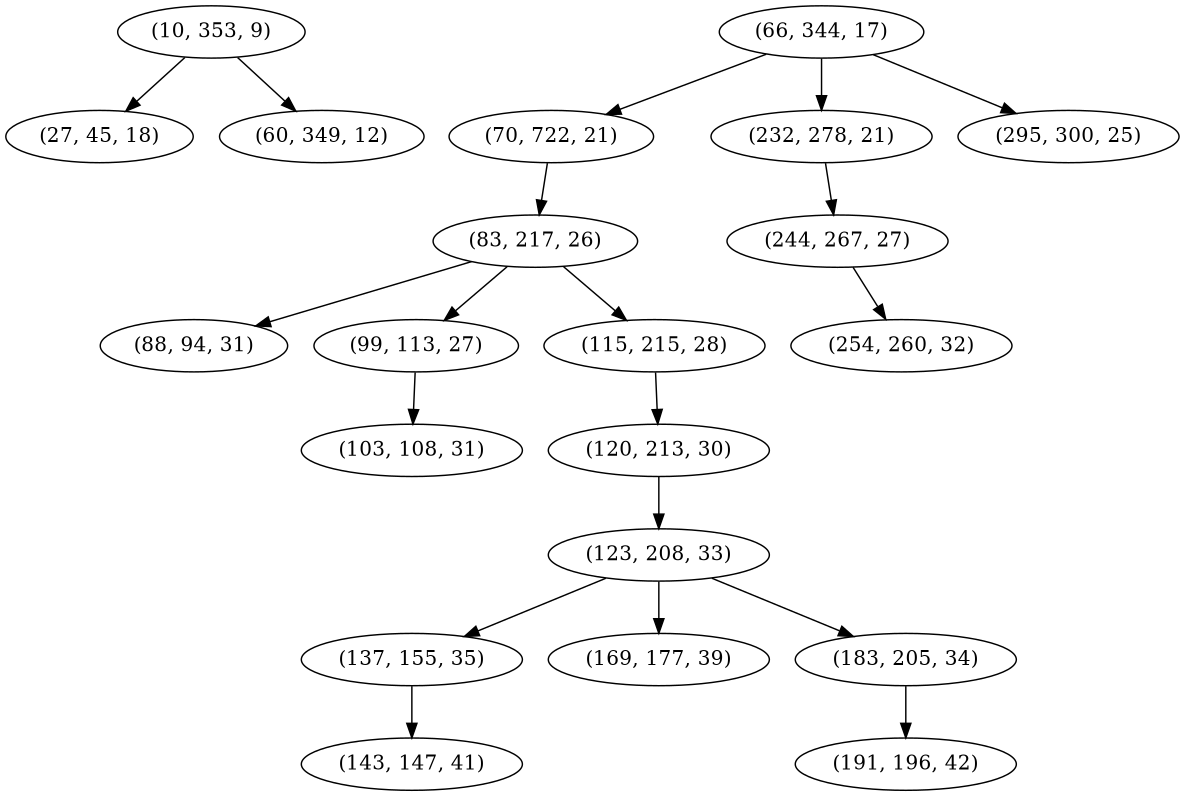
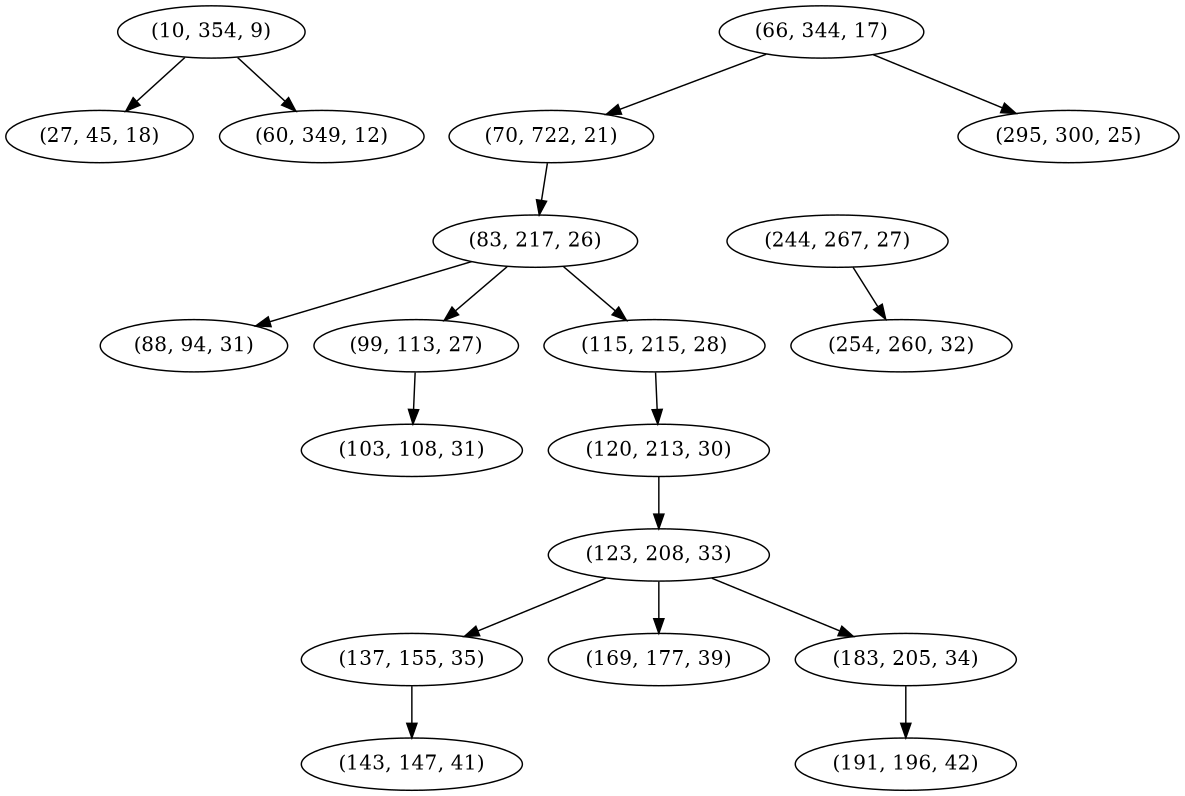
(211, 32) -> (211, 32)
(822, 137) -> none
